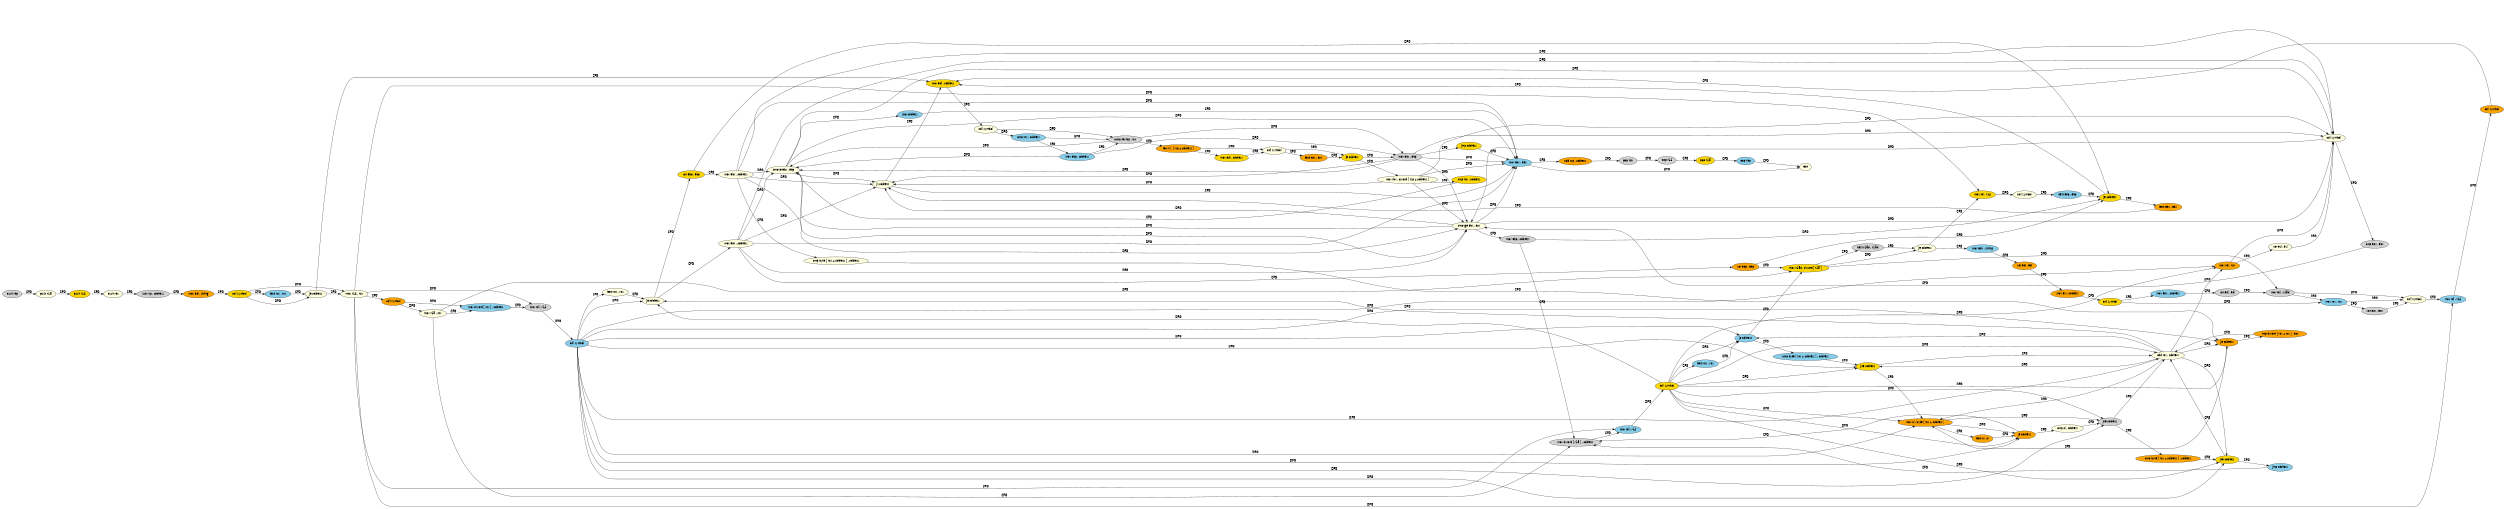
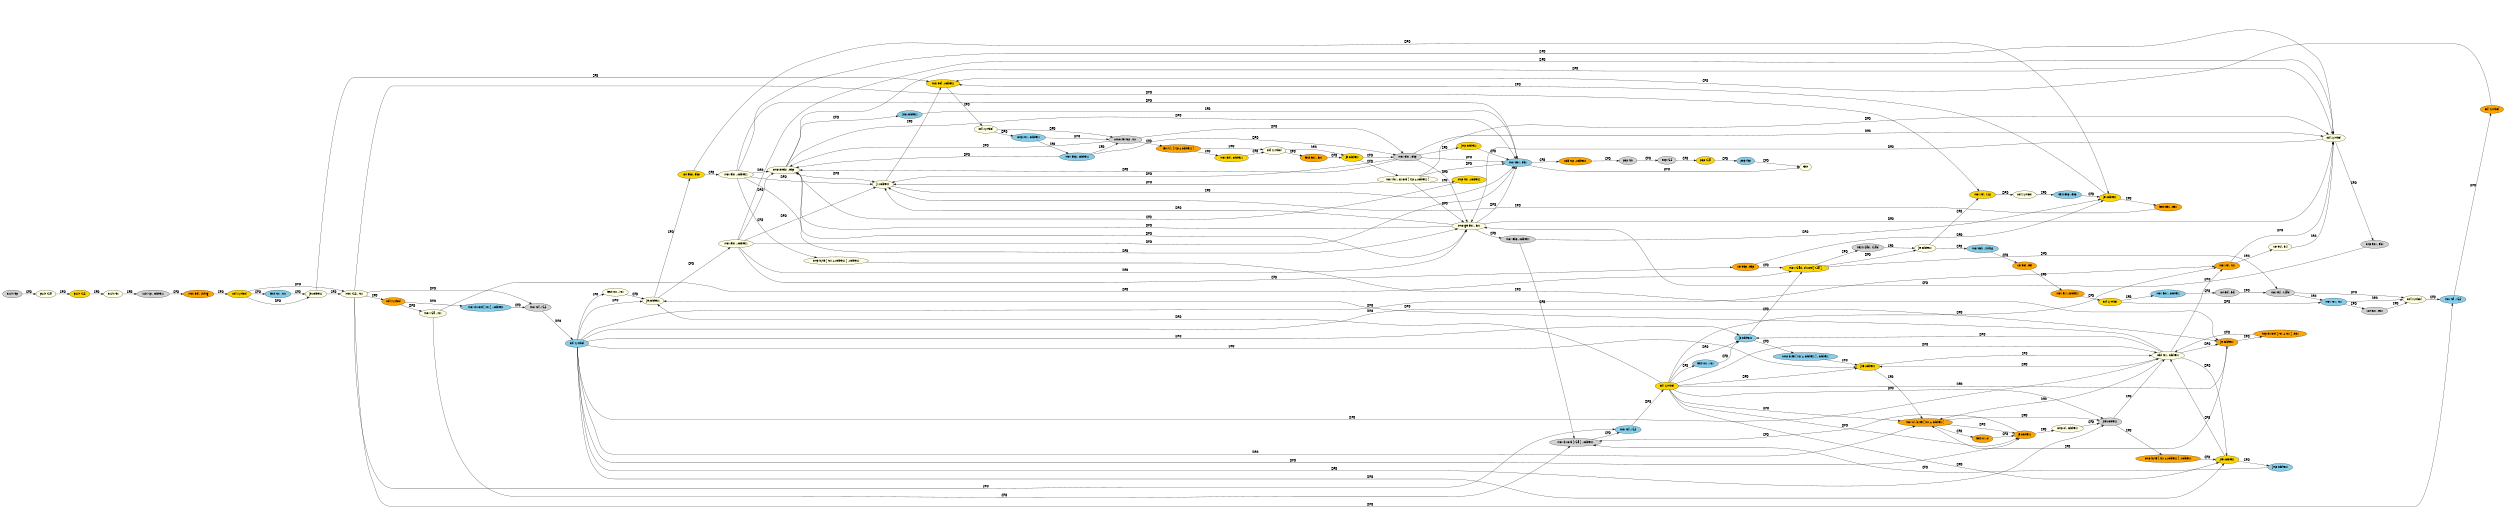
(458, 313) -> none
